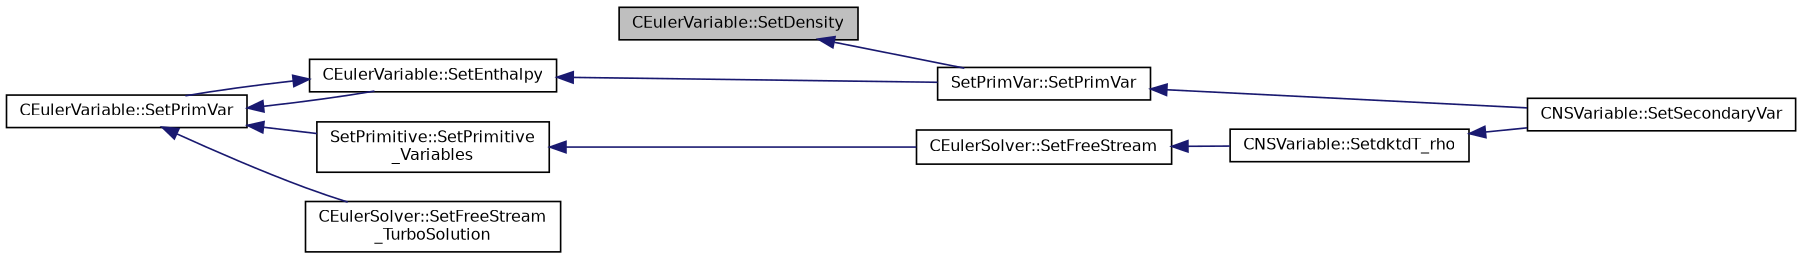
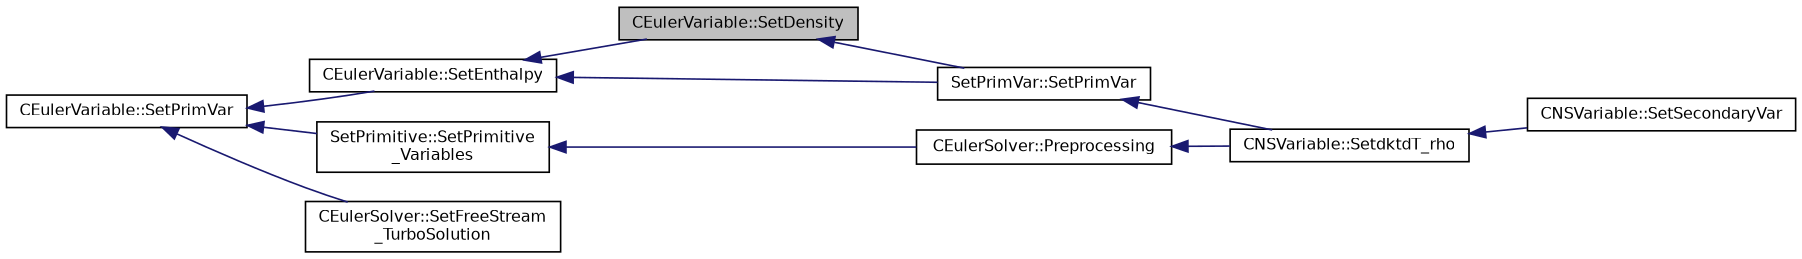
(239, 88) -> (594, 48)
(1347, 99) -> (1205, 116)
(1044, 147) -> (1044, 147)
